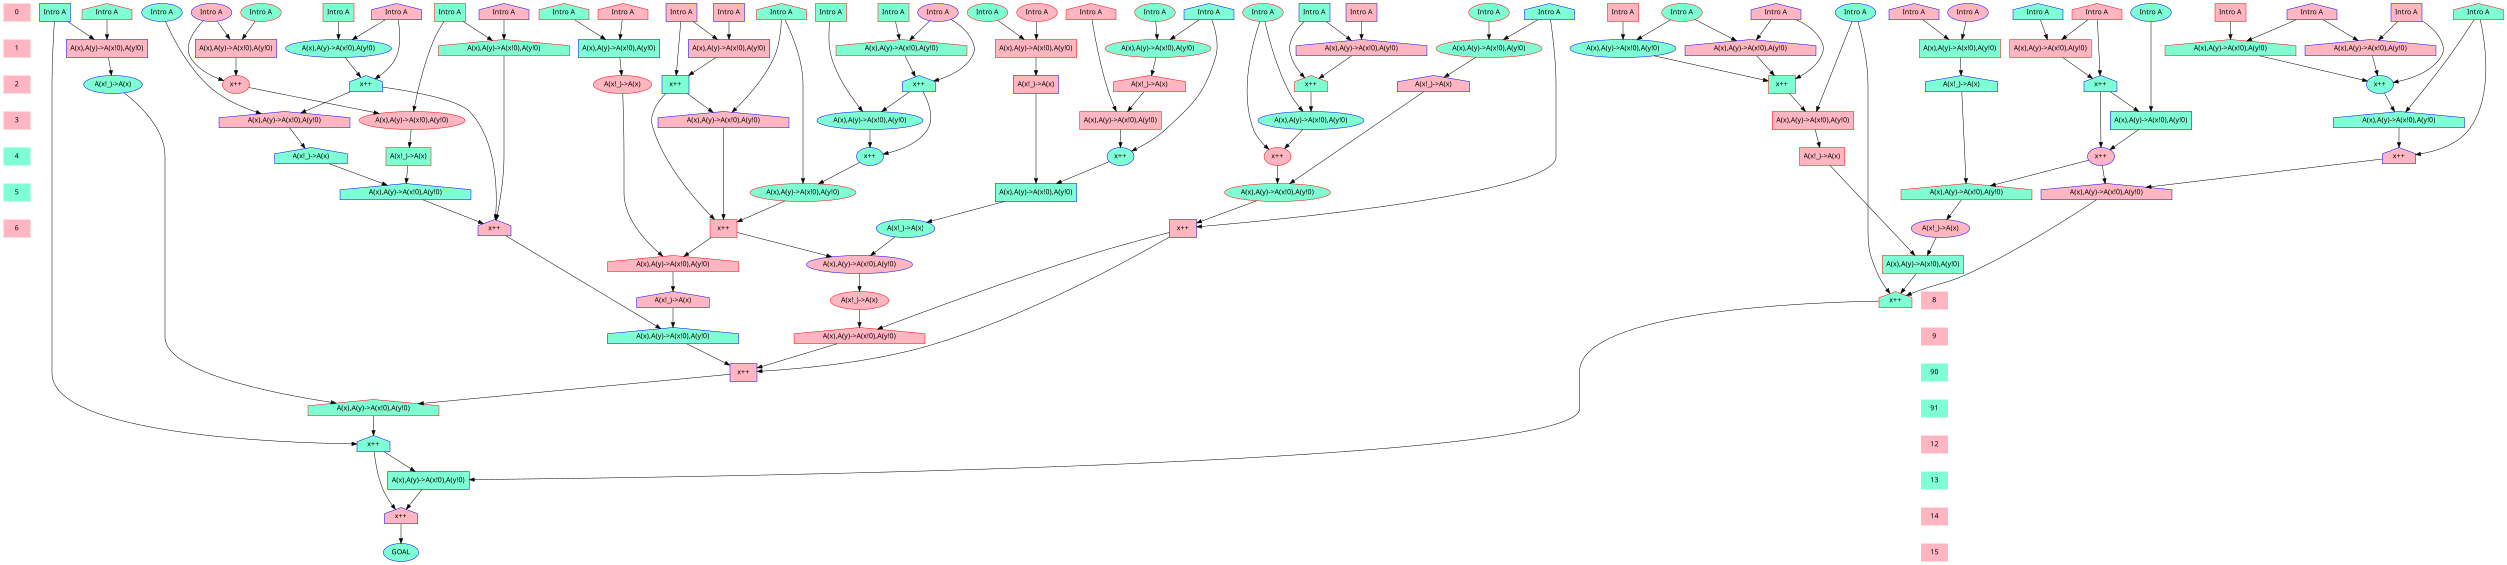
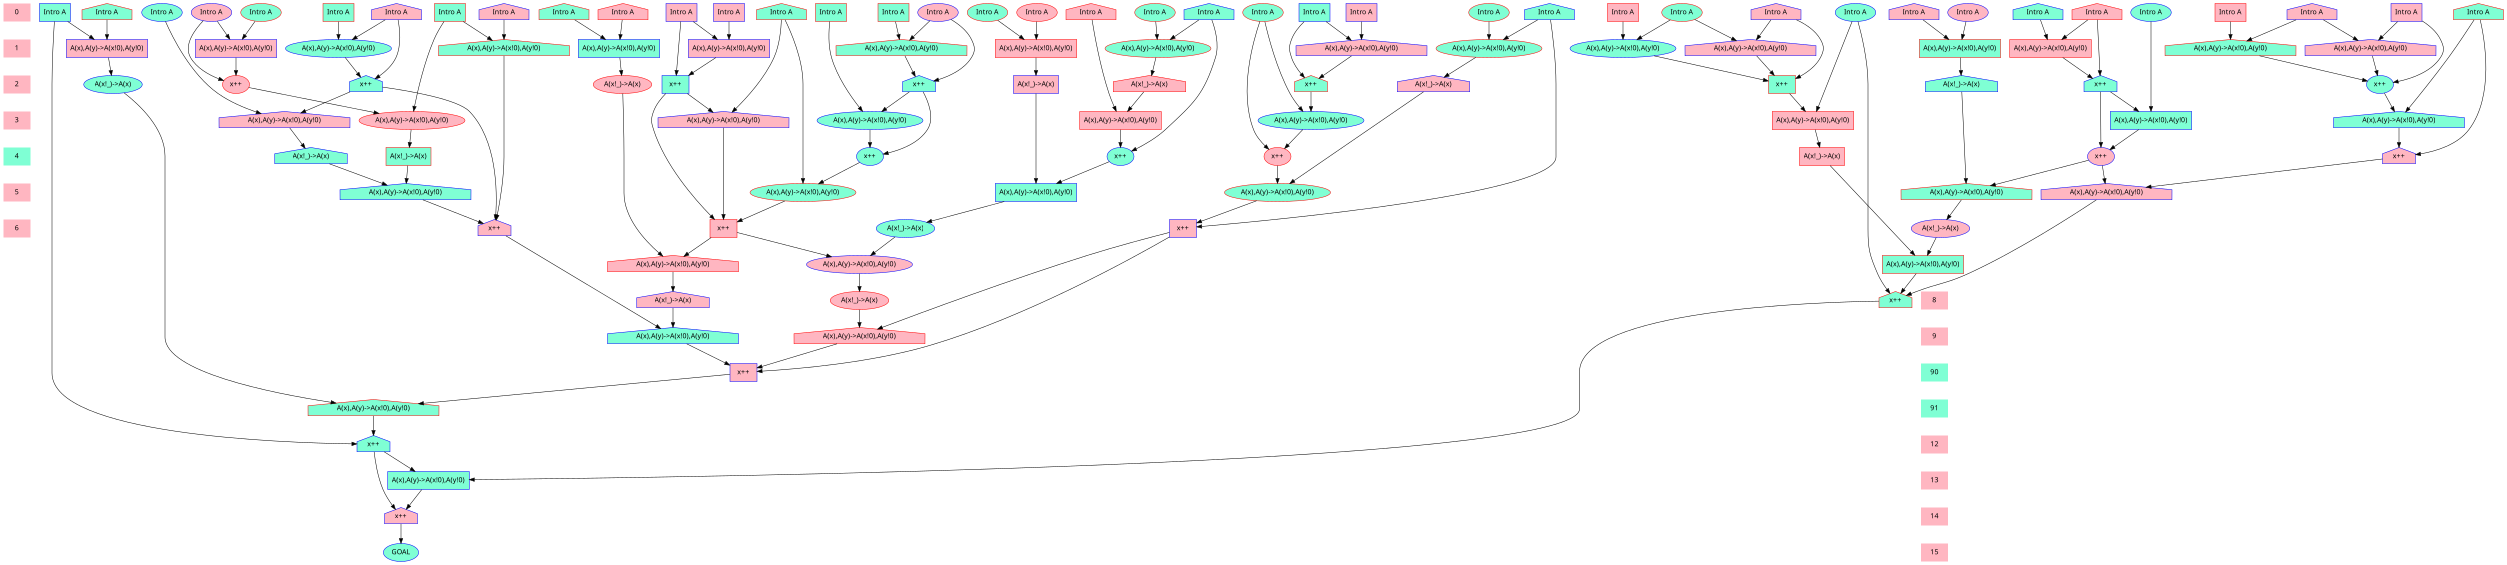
(17, 192) -> (17, 192)
(1934, 480) -> (1934, 480)
